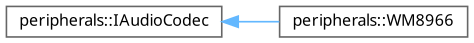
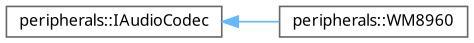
(374, 22) -> (374, 22)
